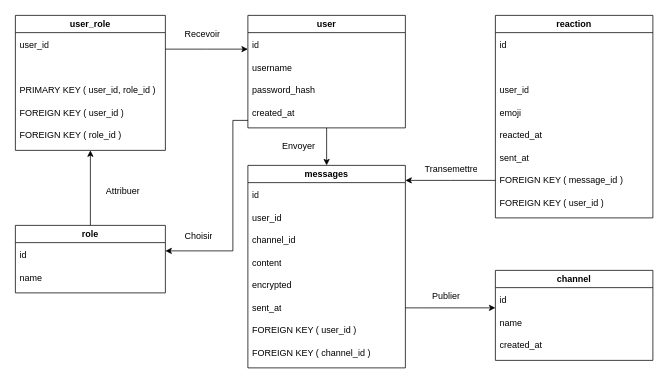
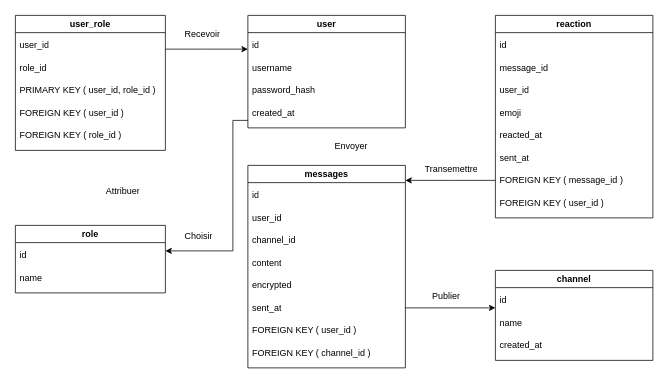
none -> (68, 68)
none -> (548, 68)
(327, 144) -> none
(308, 147) -> (360, 147)
(90, 190) -> none
